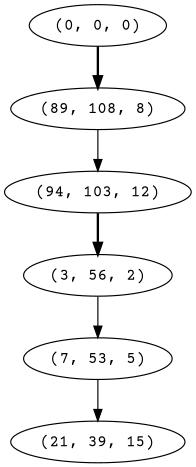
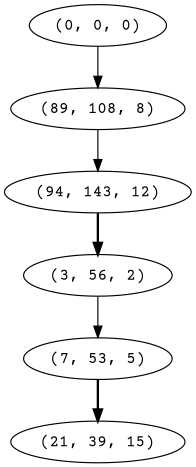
(98, 61) -> (98, 61)
(98, 192) -> (98, 192)
(98, 395) -> (98, 395)
